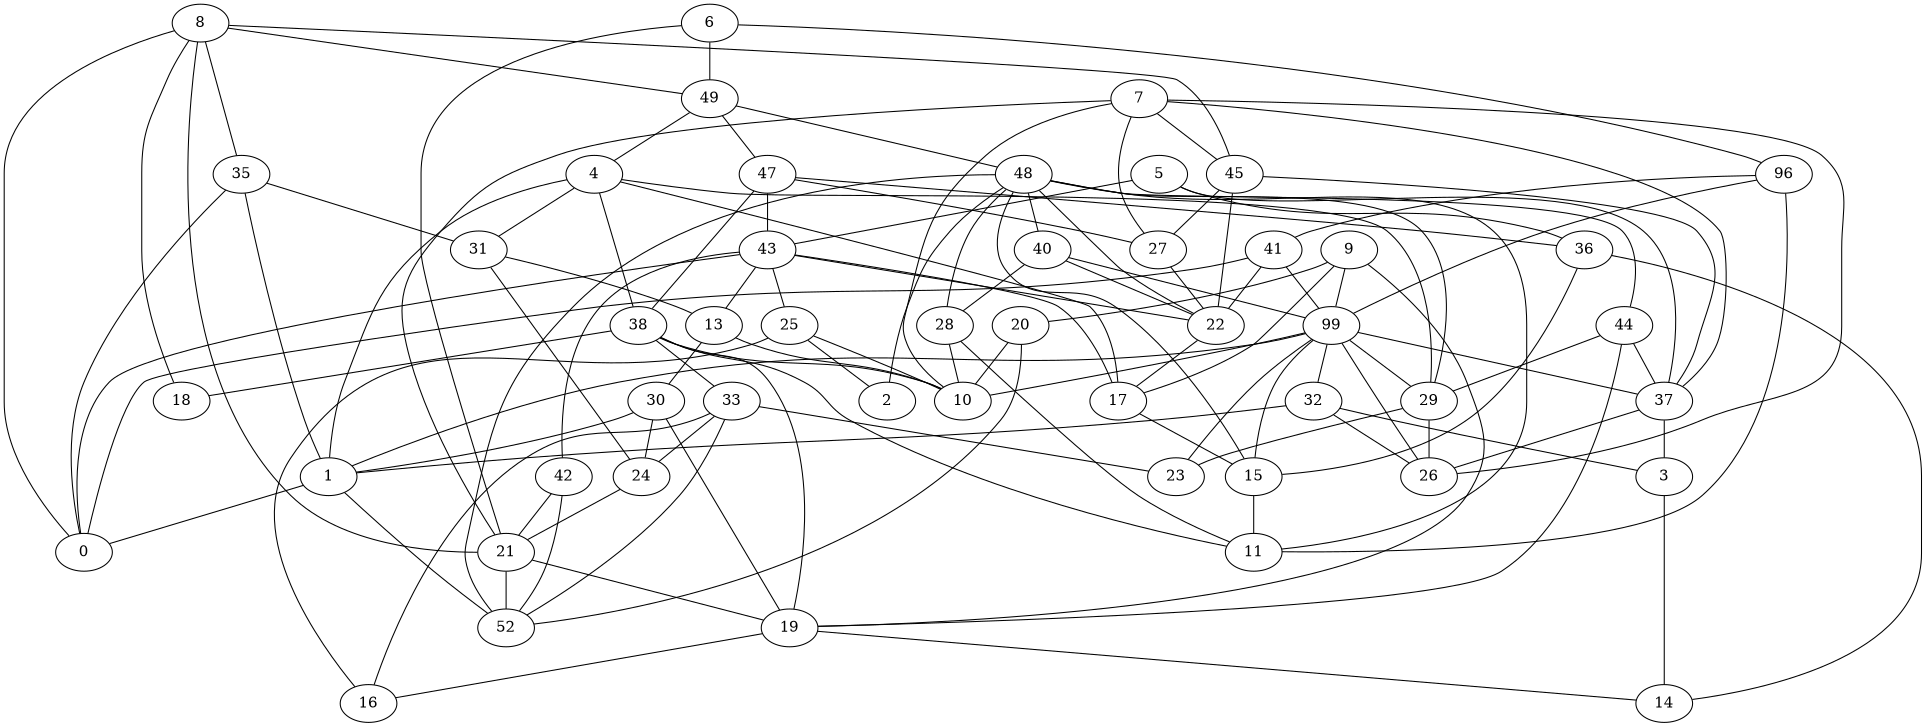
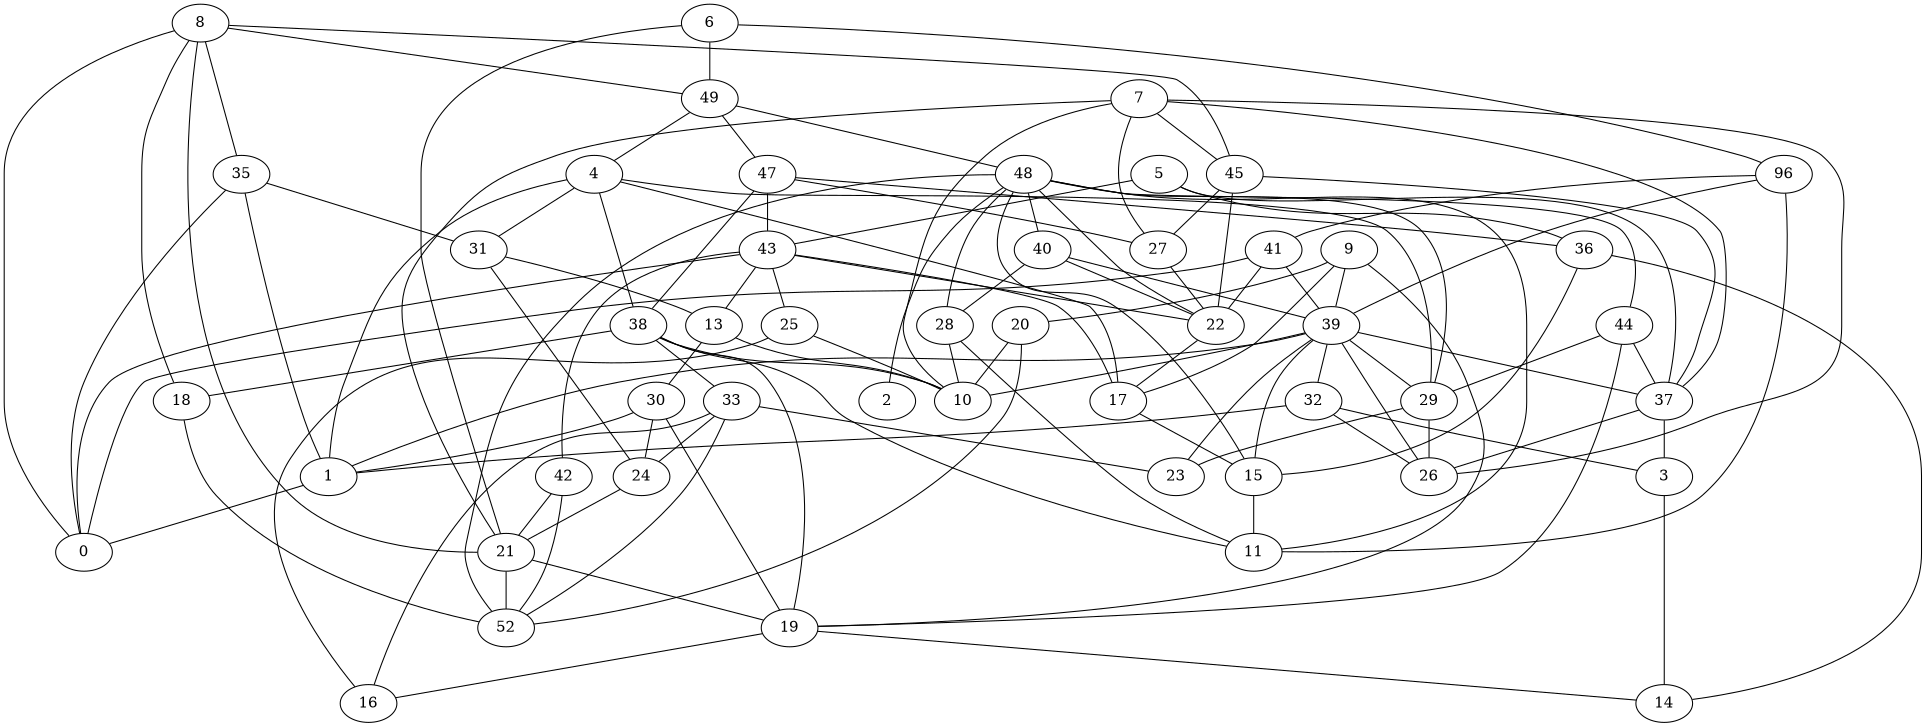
(1331, 325) -> (1331, 325)
(852, 374) -> none
(414, 555) -> (301, 559)
